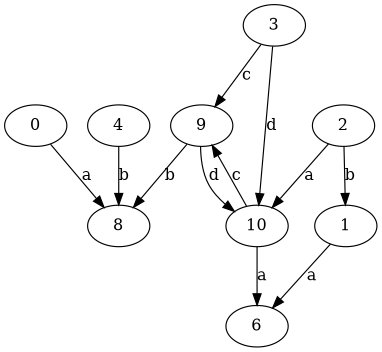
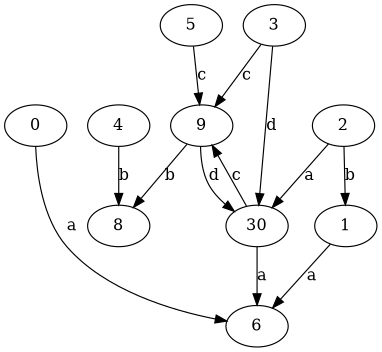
none -> (191, 25)
(74, 171) -> (89, 267)
(257, 226) -> (257, 226)
